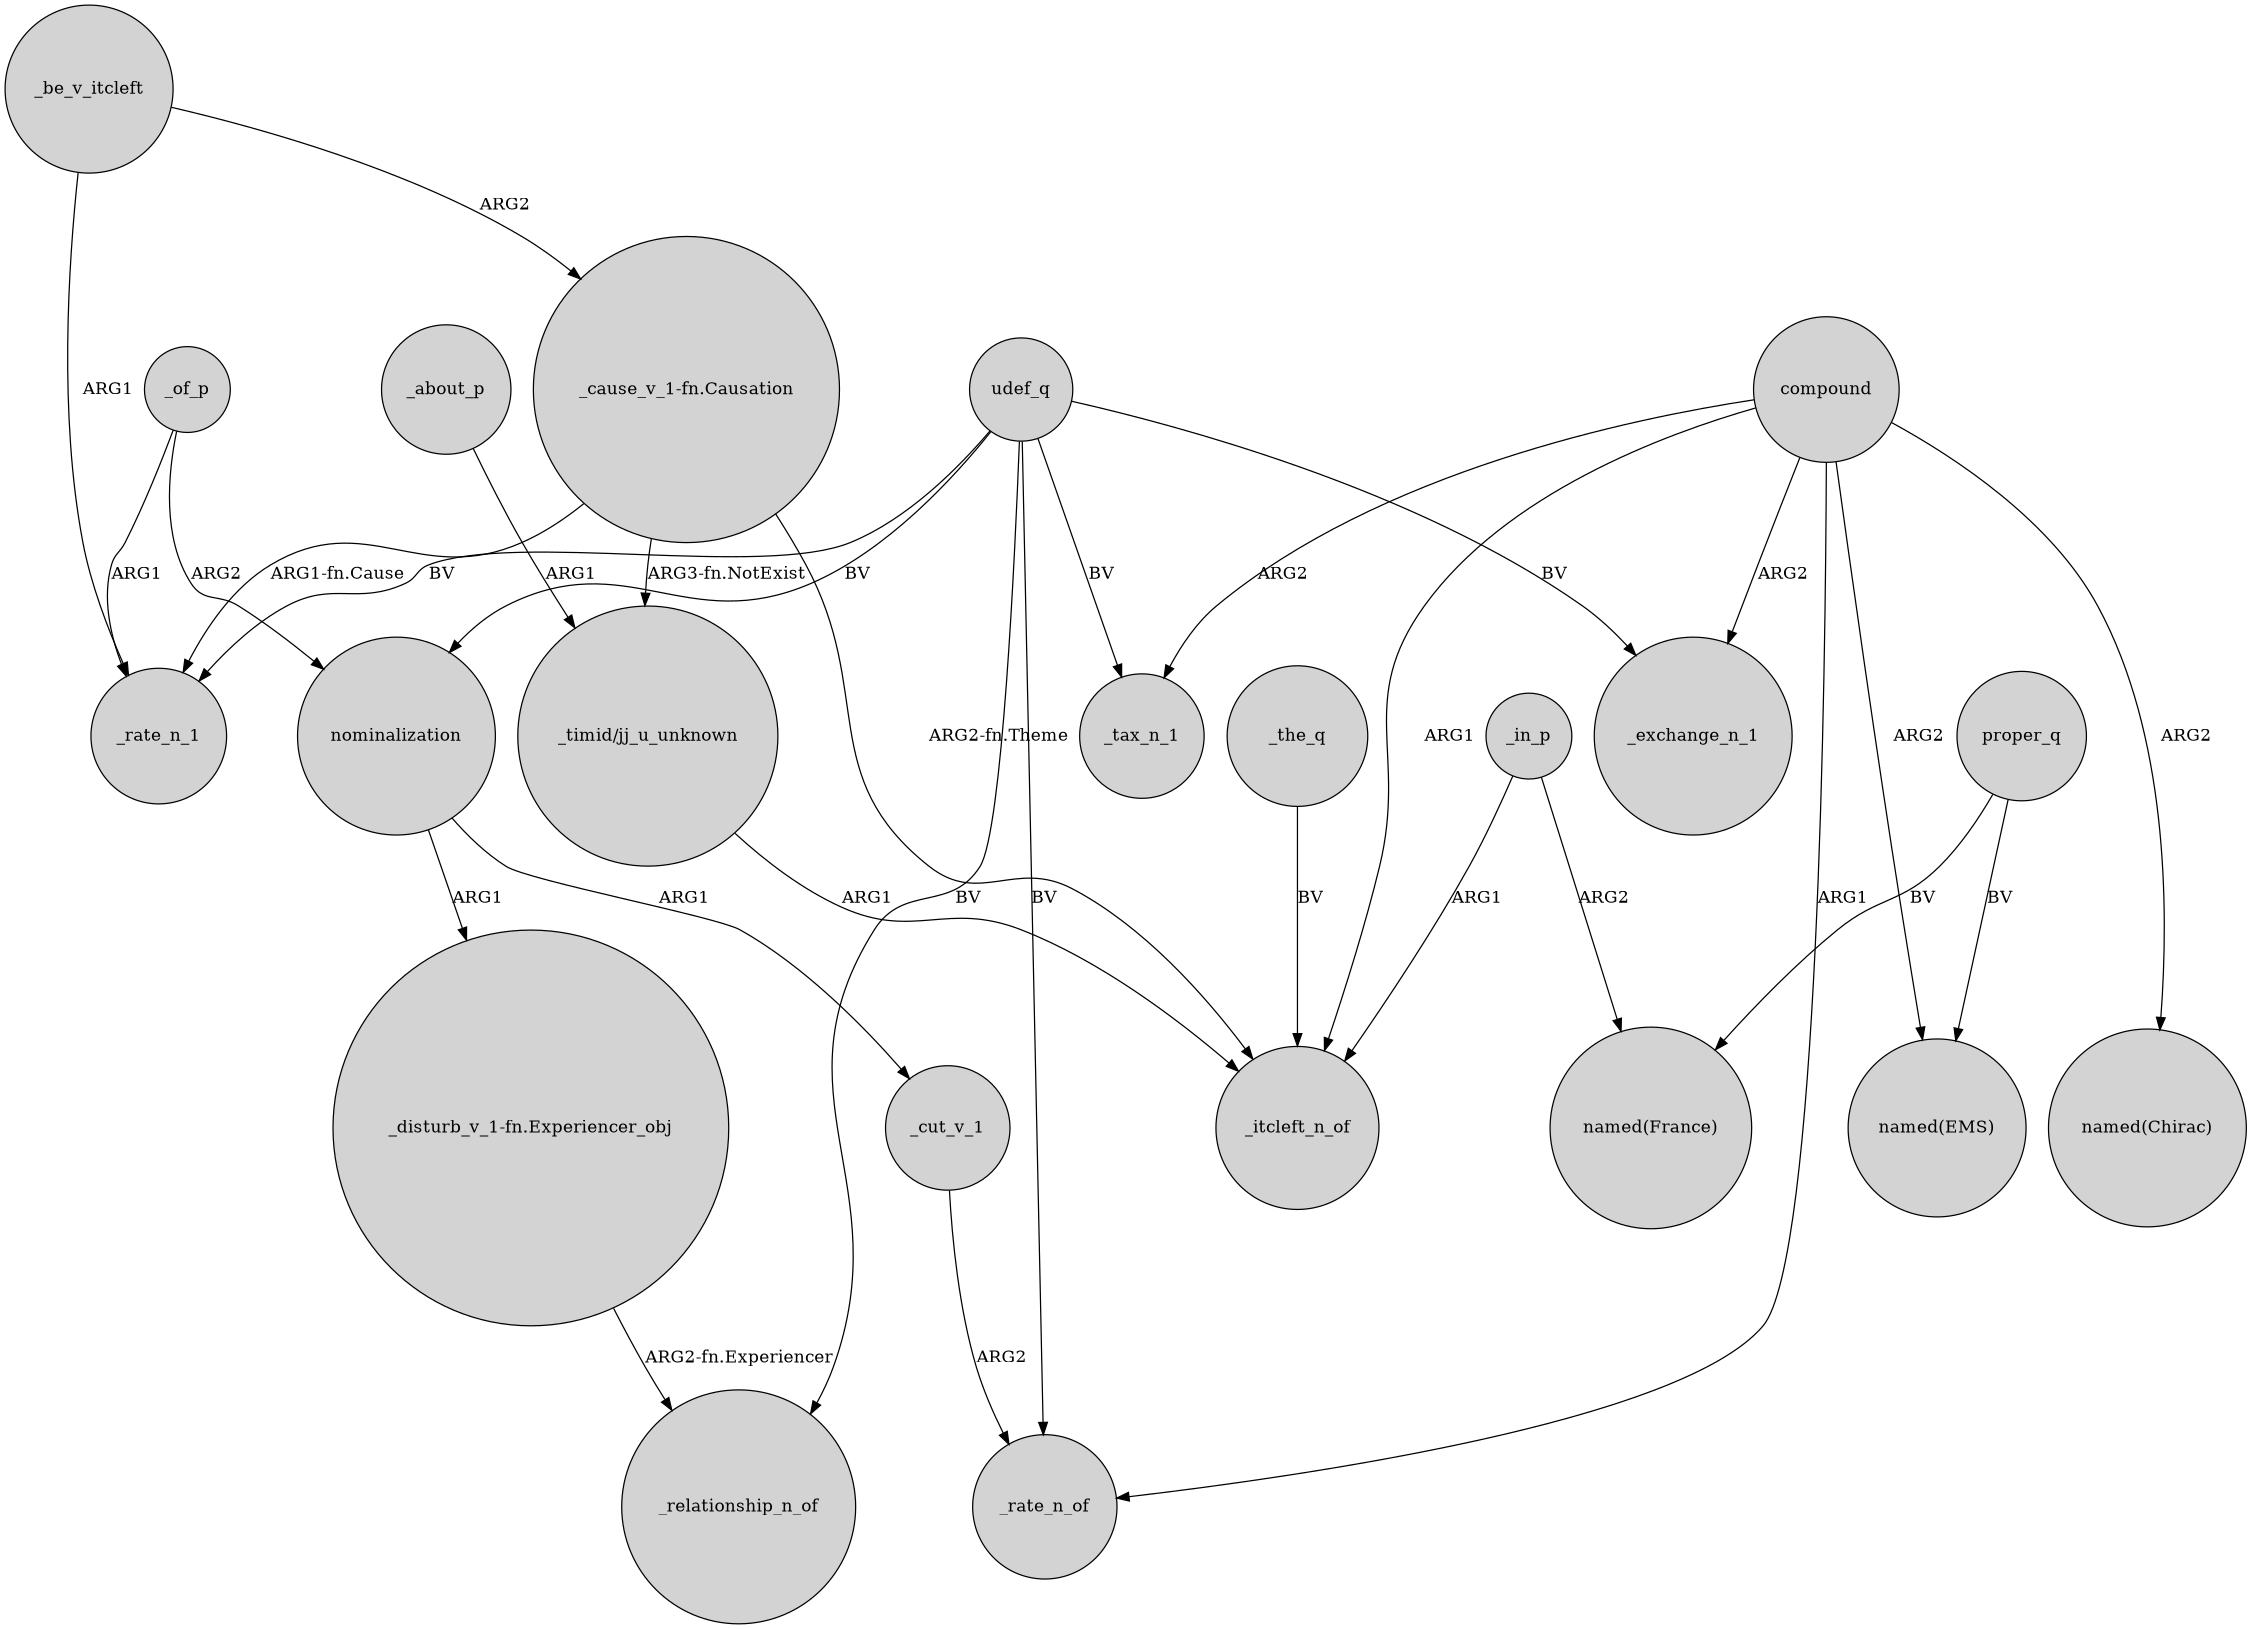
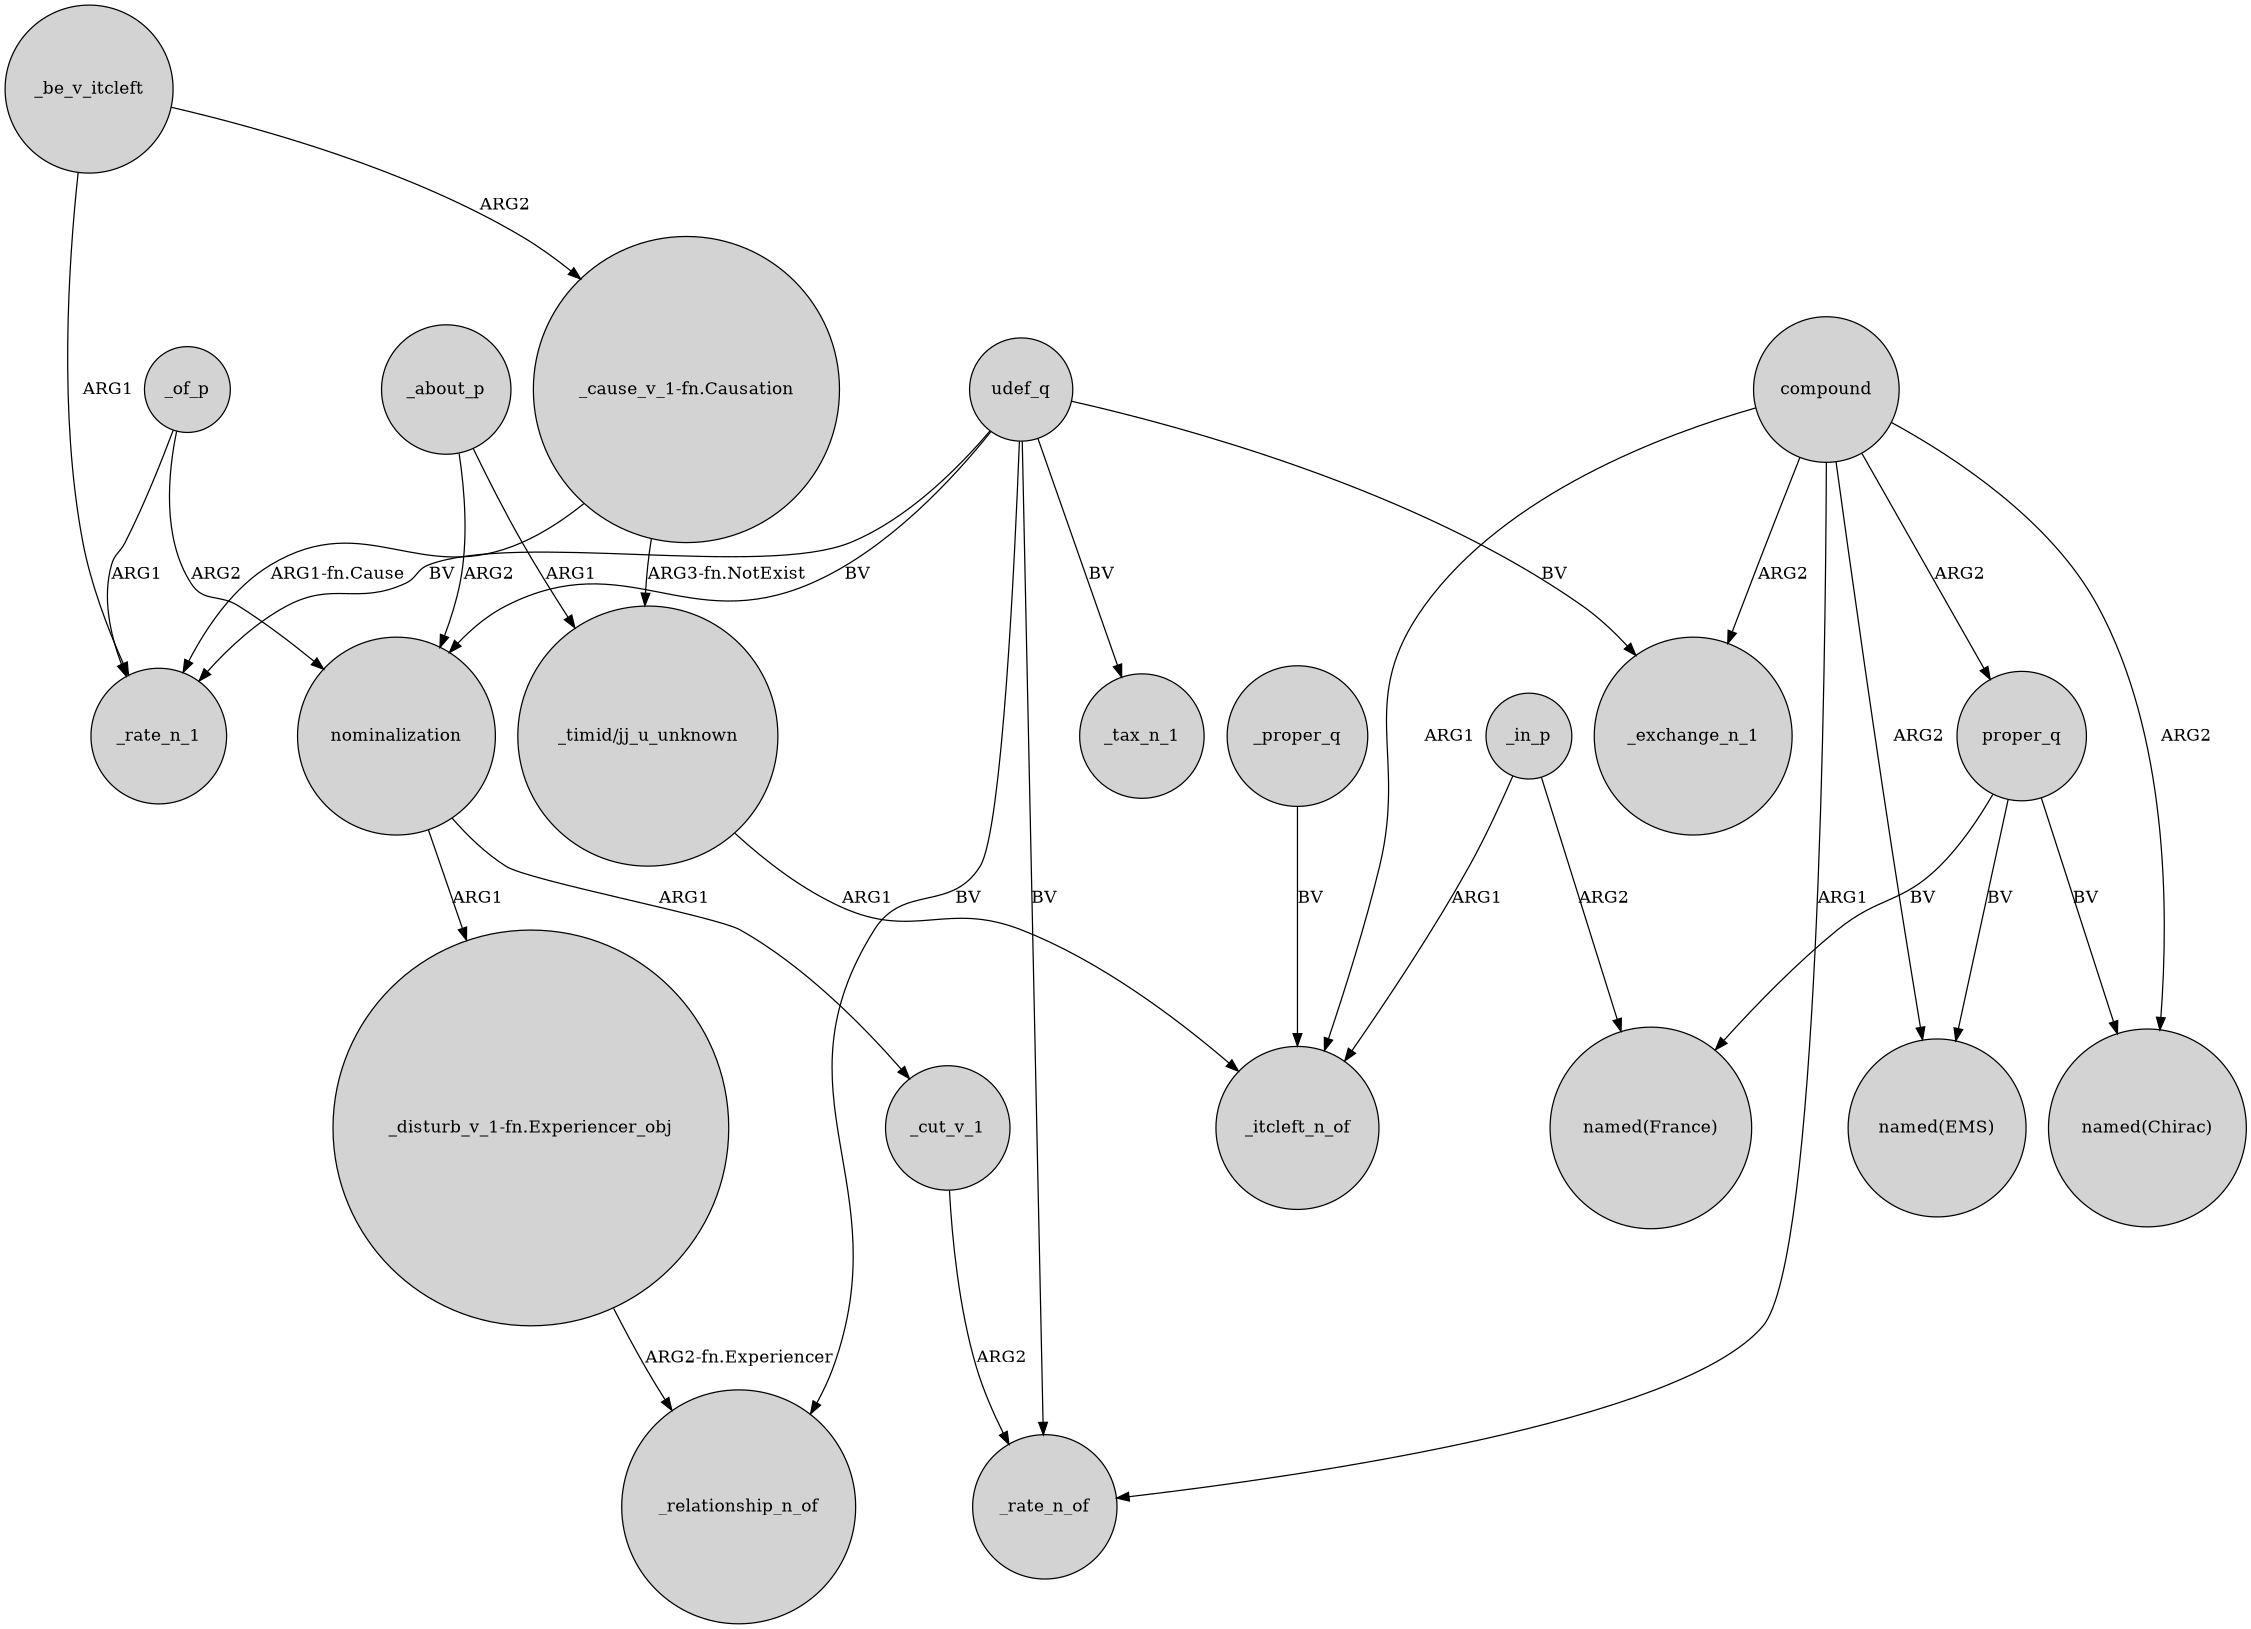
(1436, 483) -> (1923, 561)
none -> (464, 546)
(1297, 736) -> (1297, 736)
(927, 864) -> none
none -> (2077, 910)
